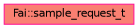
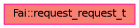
(69, 14) -> (70, 14)
